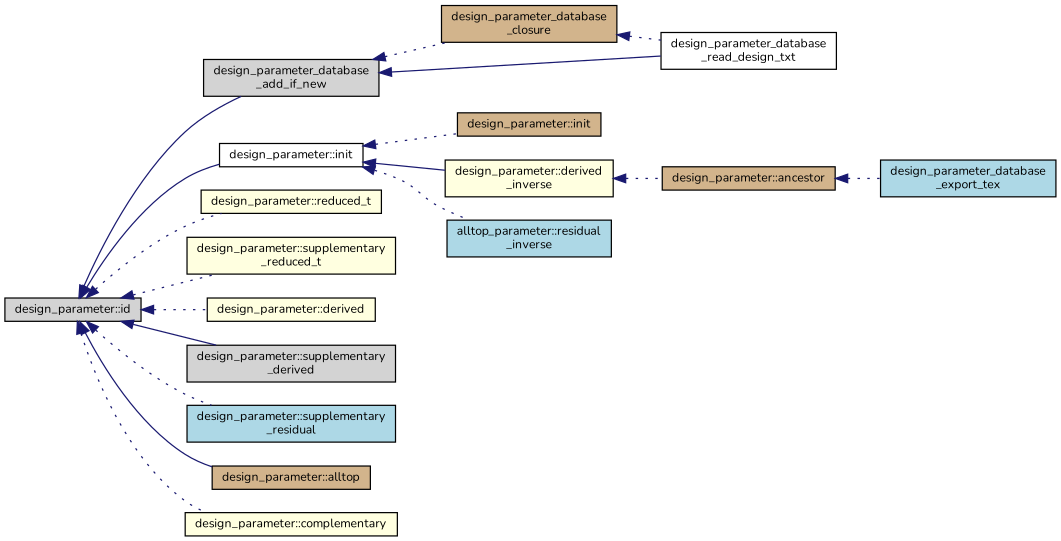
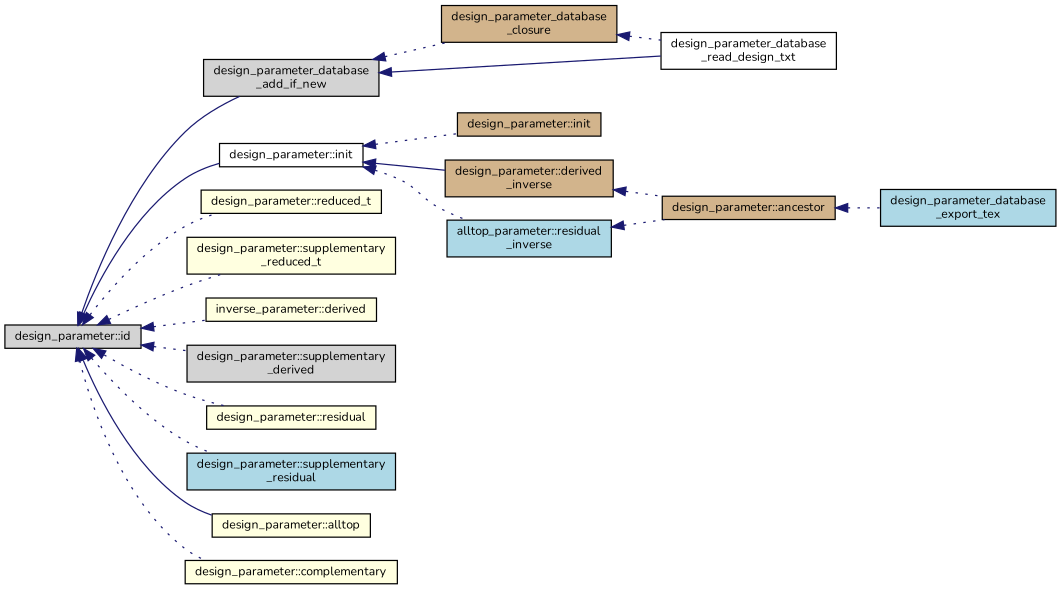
(529, 178) -> (529, 178)
none -> (644, 222)
(291, 310) -> (291, 310)
(175, 335) -> (170, 349)
none -> (291, 418)
(291, 478) -> (291, 526)
